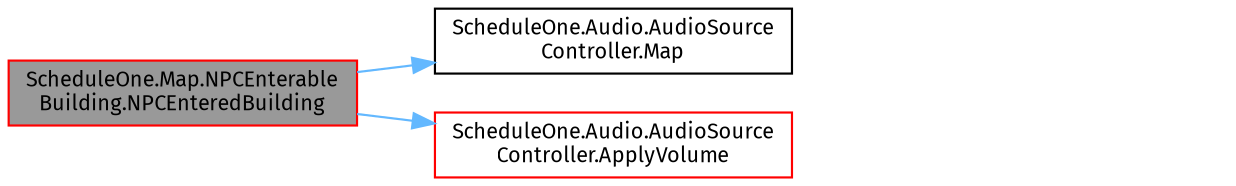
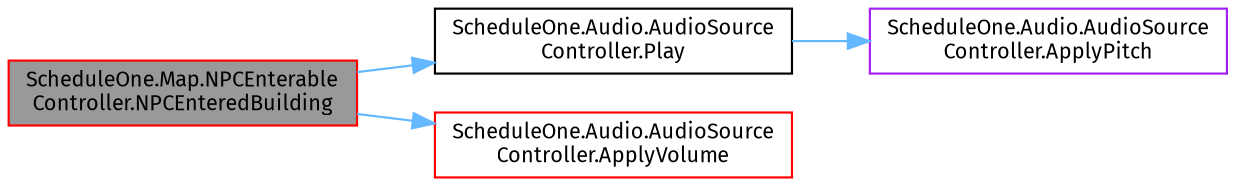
(613, 41) -> (613, 41)
none -> (1048, 41)
(183, 93) -> (183, 93)
